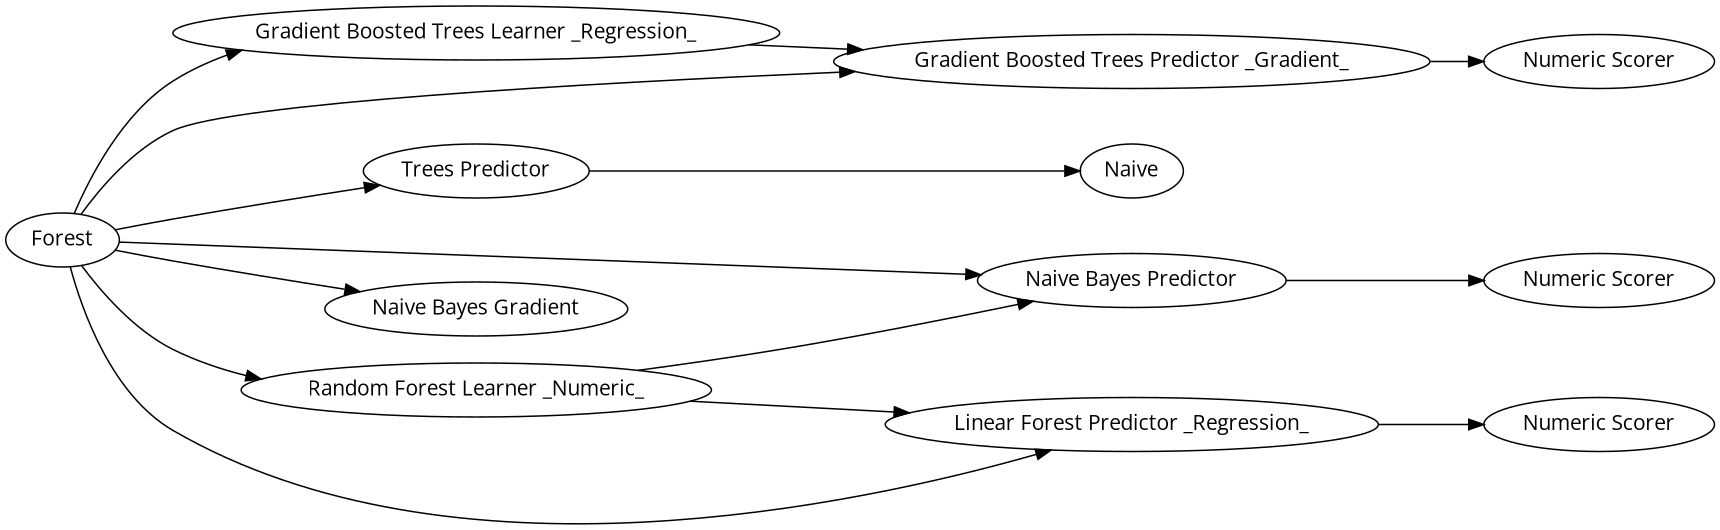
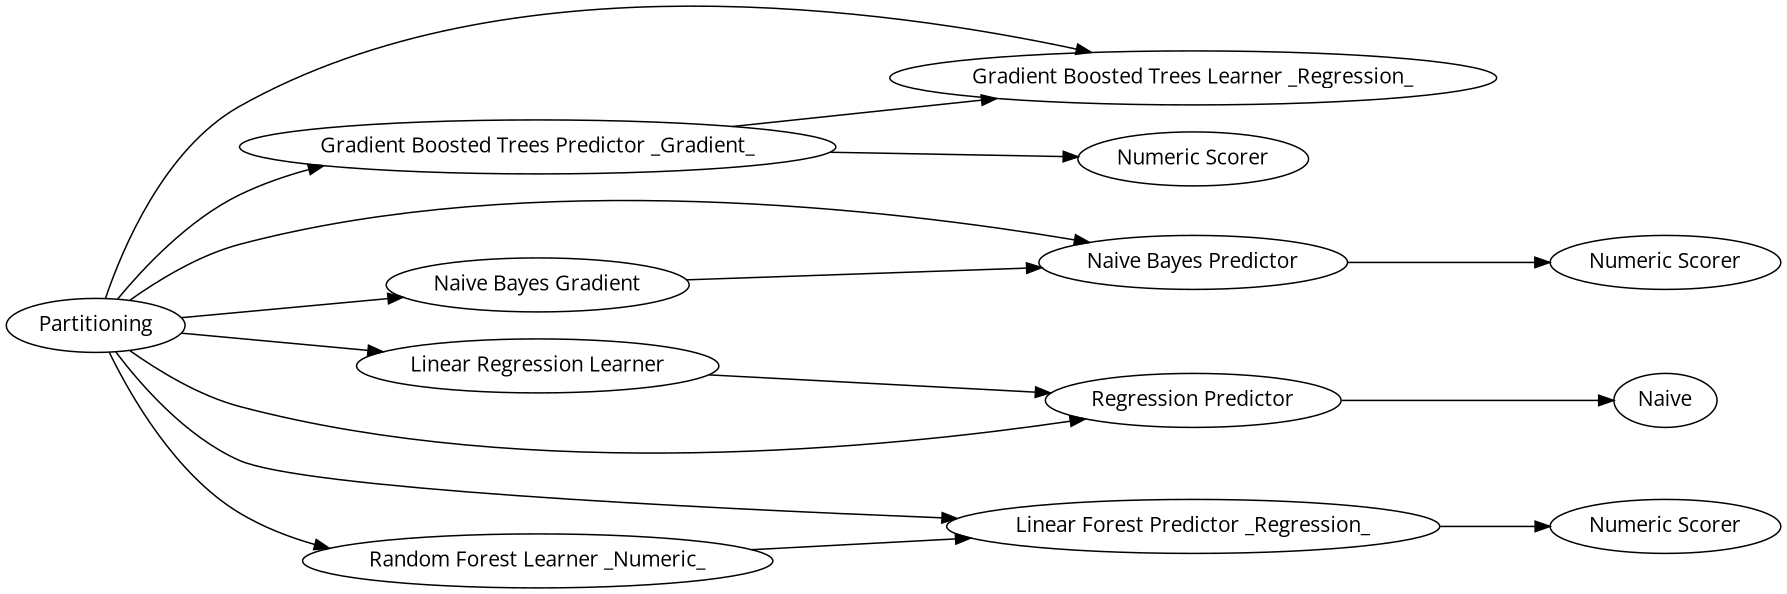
(798, 47) -> (857, 113)
(476, 171) -> (1193, 400)
(63, 240) -> (96, 325)
(829, 341) -> (856, 274)
none -> (538, 366)
